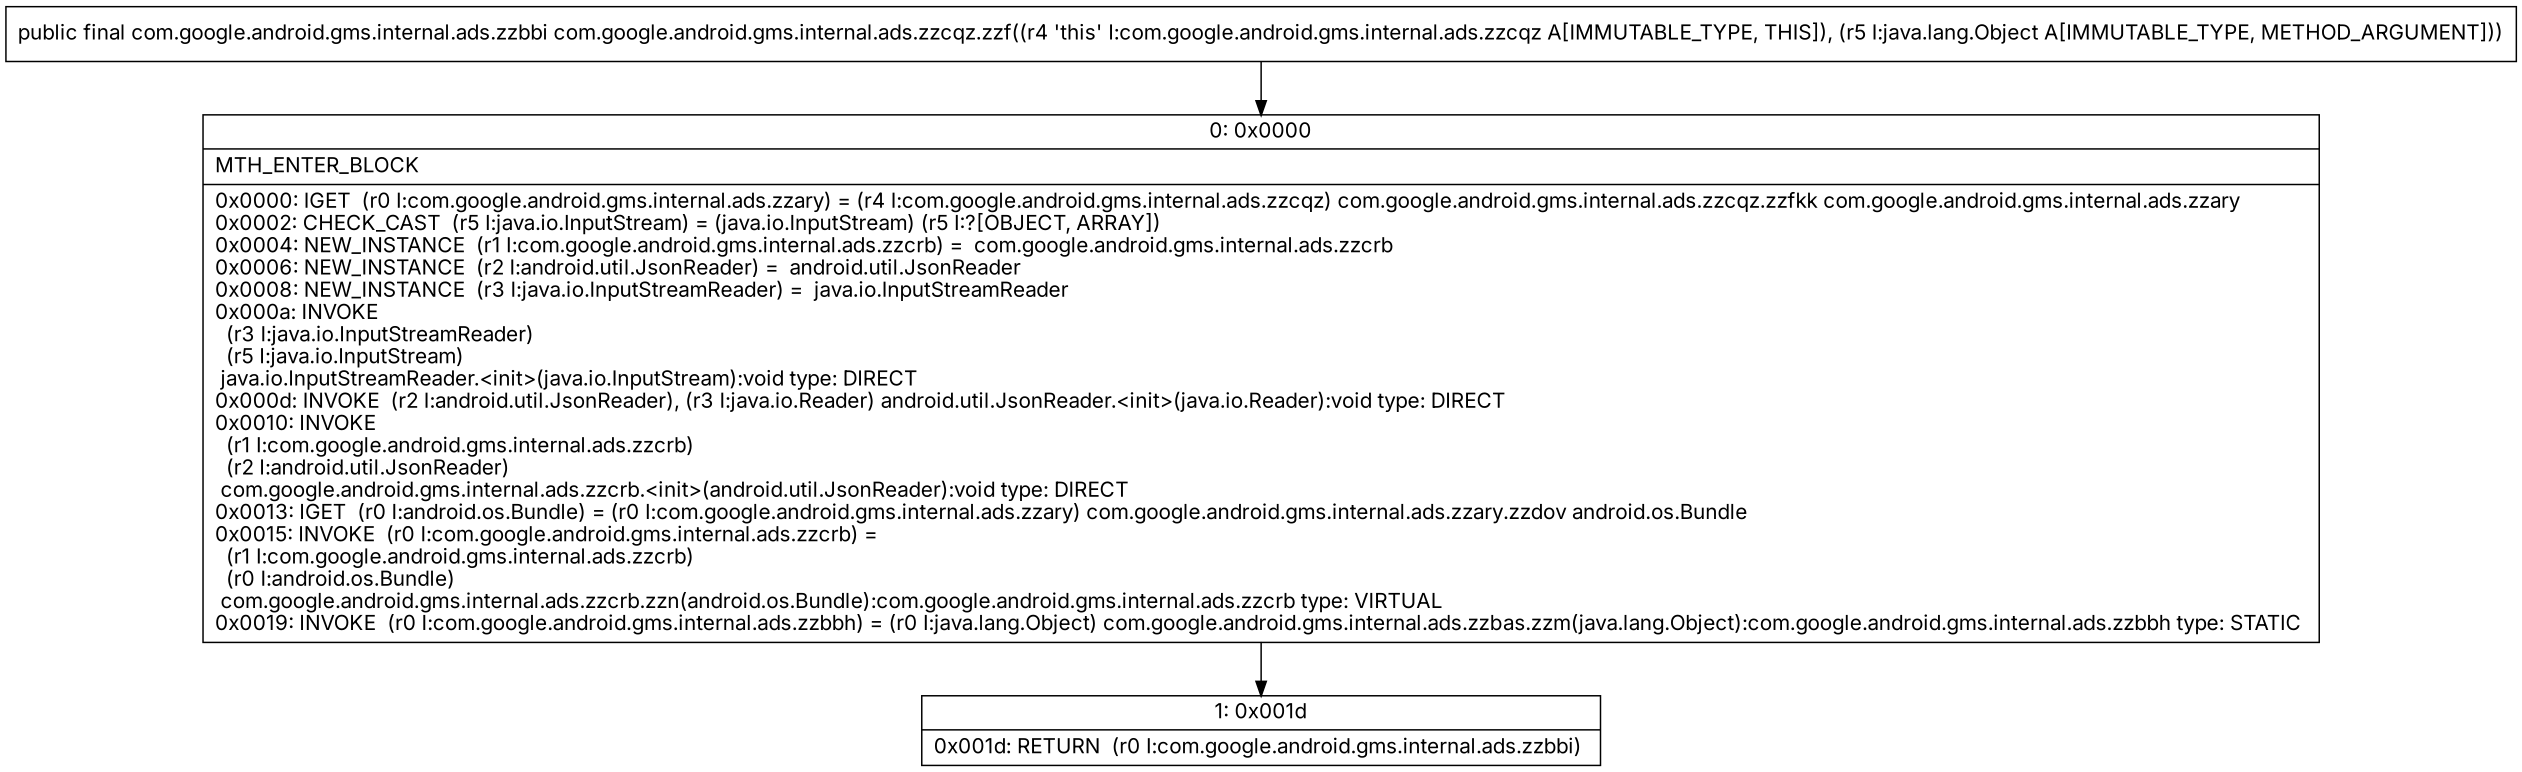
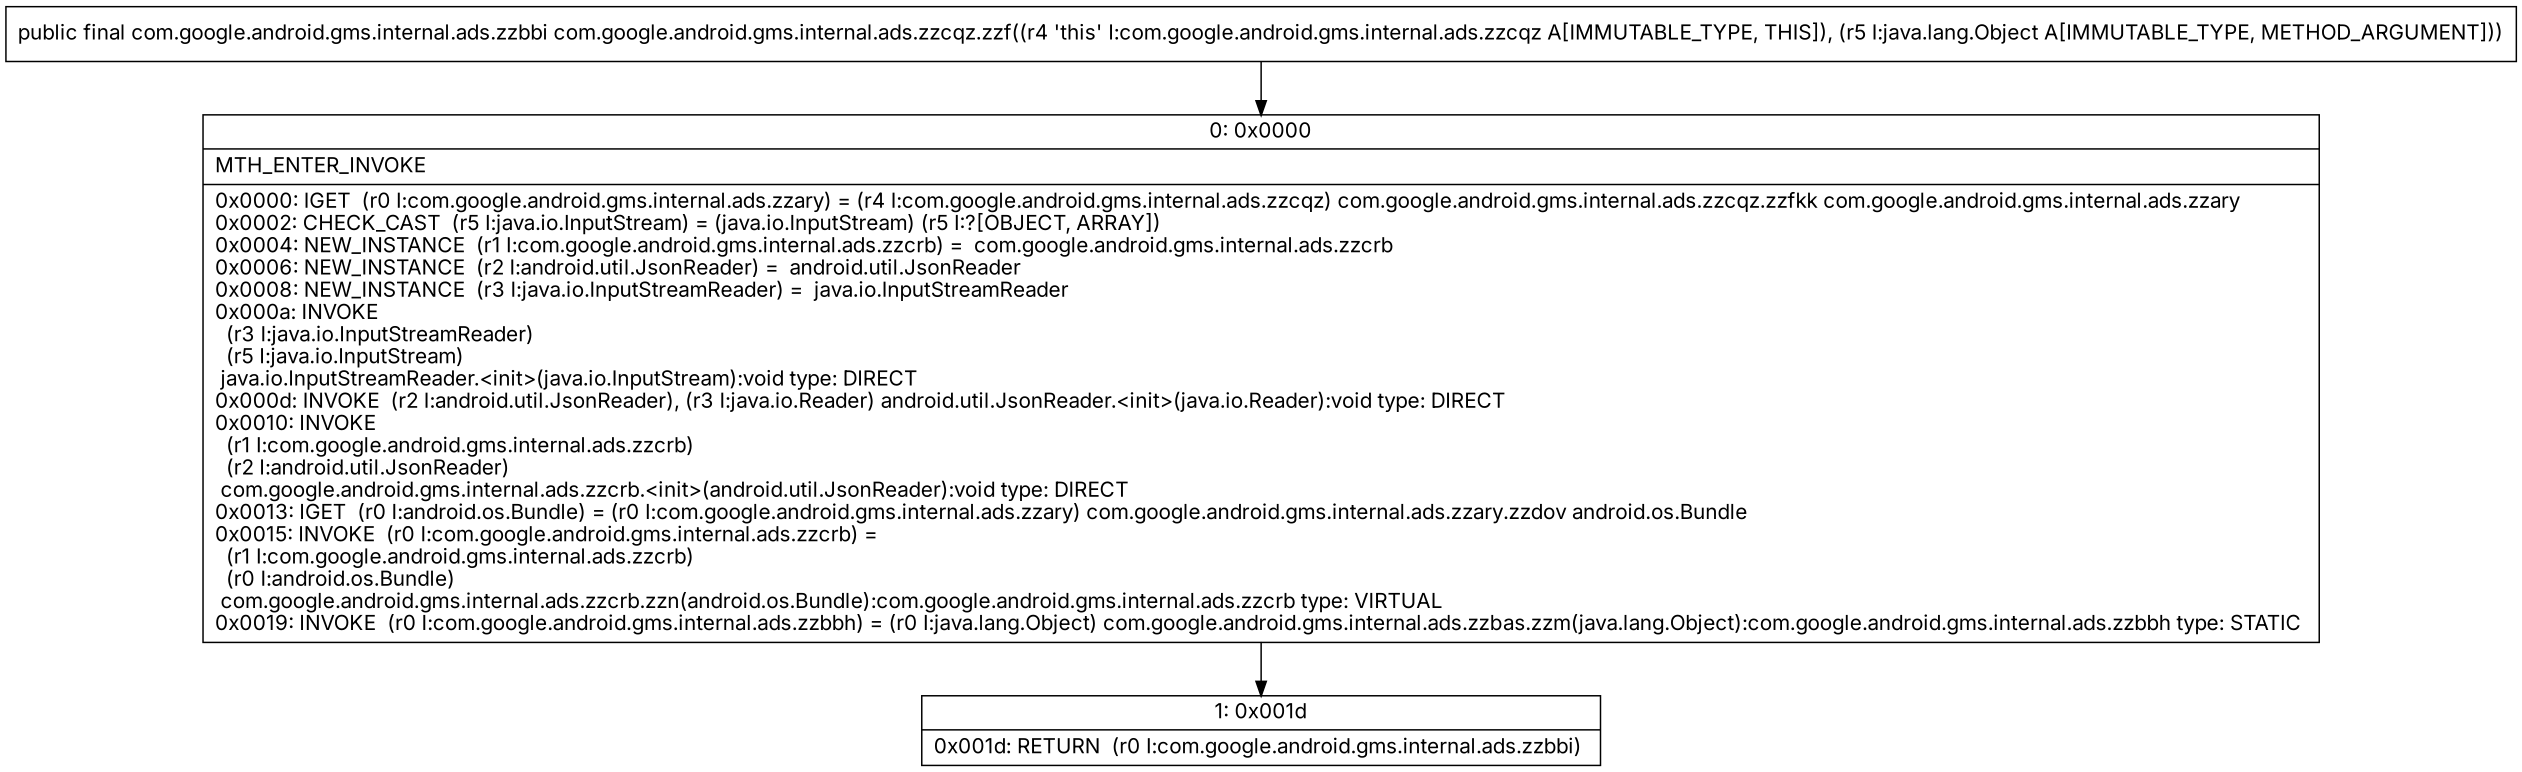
(318, 166) -> (321, 166)
